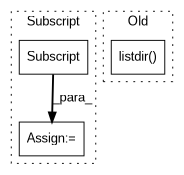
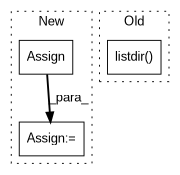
(54, 22) -> (52, 22)
(54, 57) -> (46, 57)
